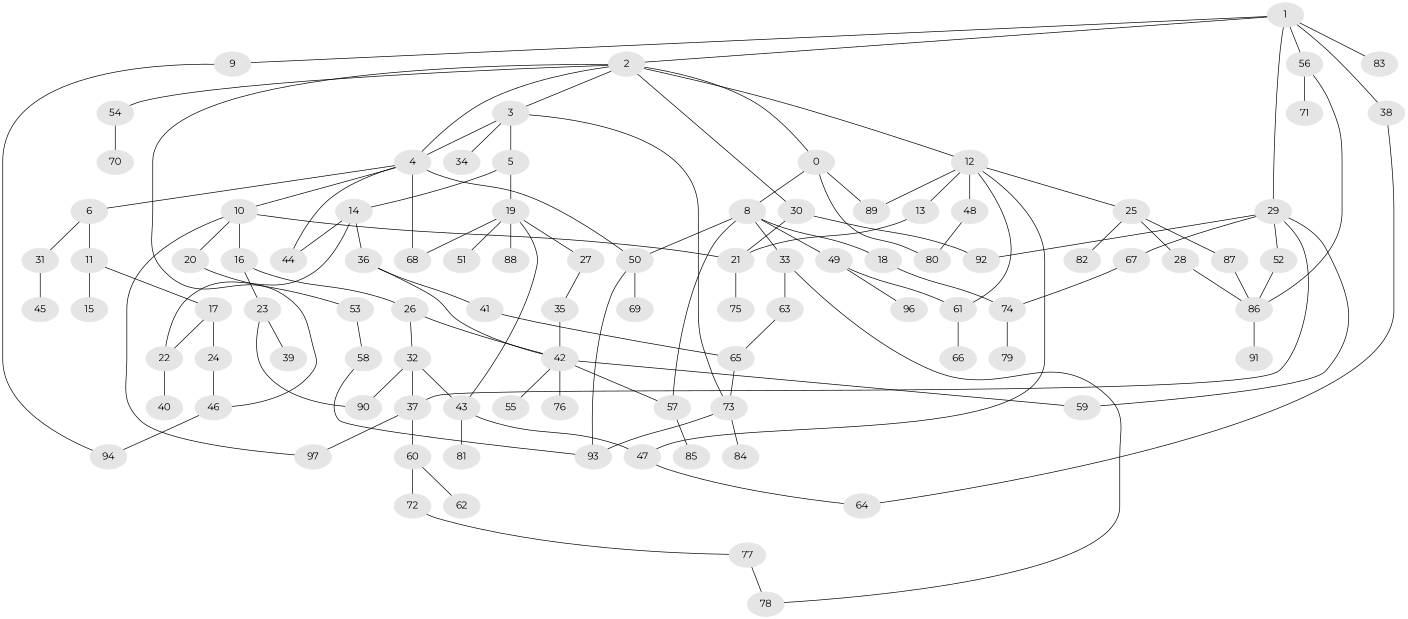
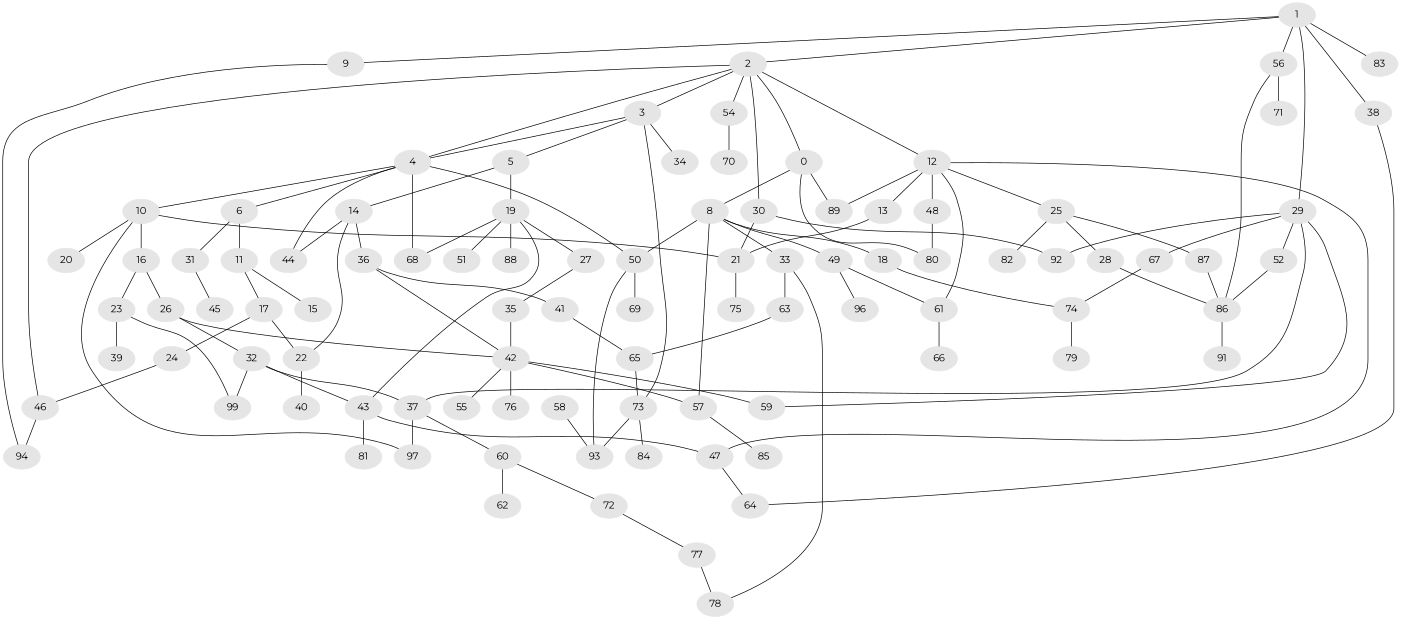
(355, 310) -> none
(363, 408) -> (233, 408)
